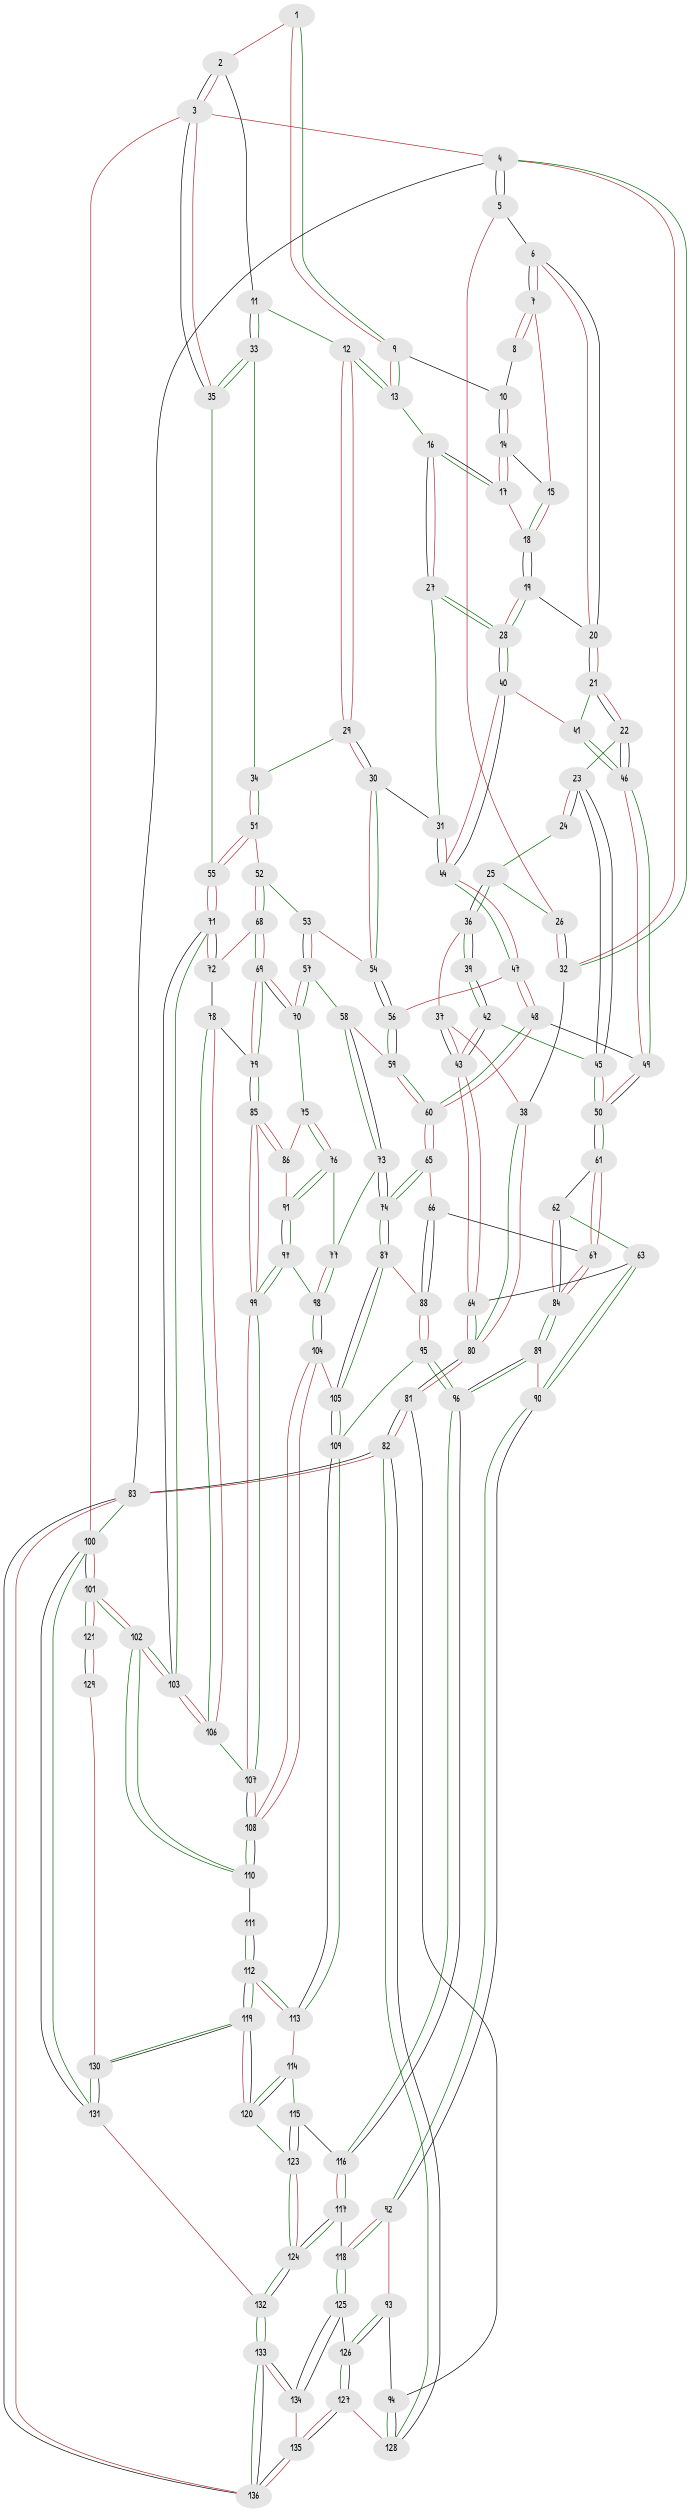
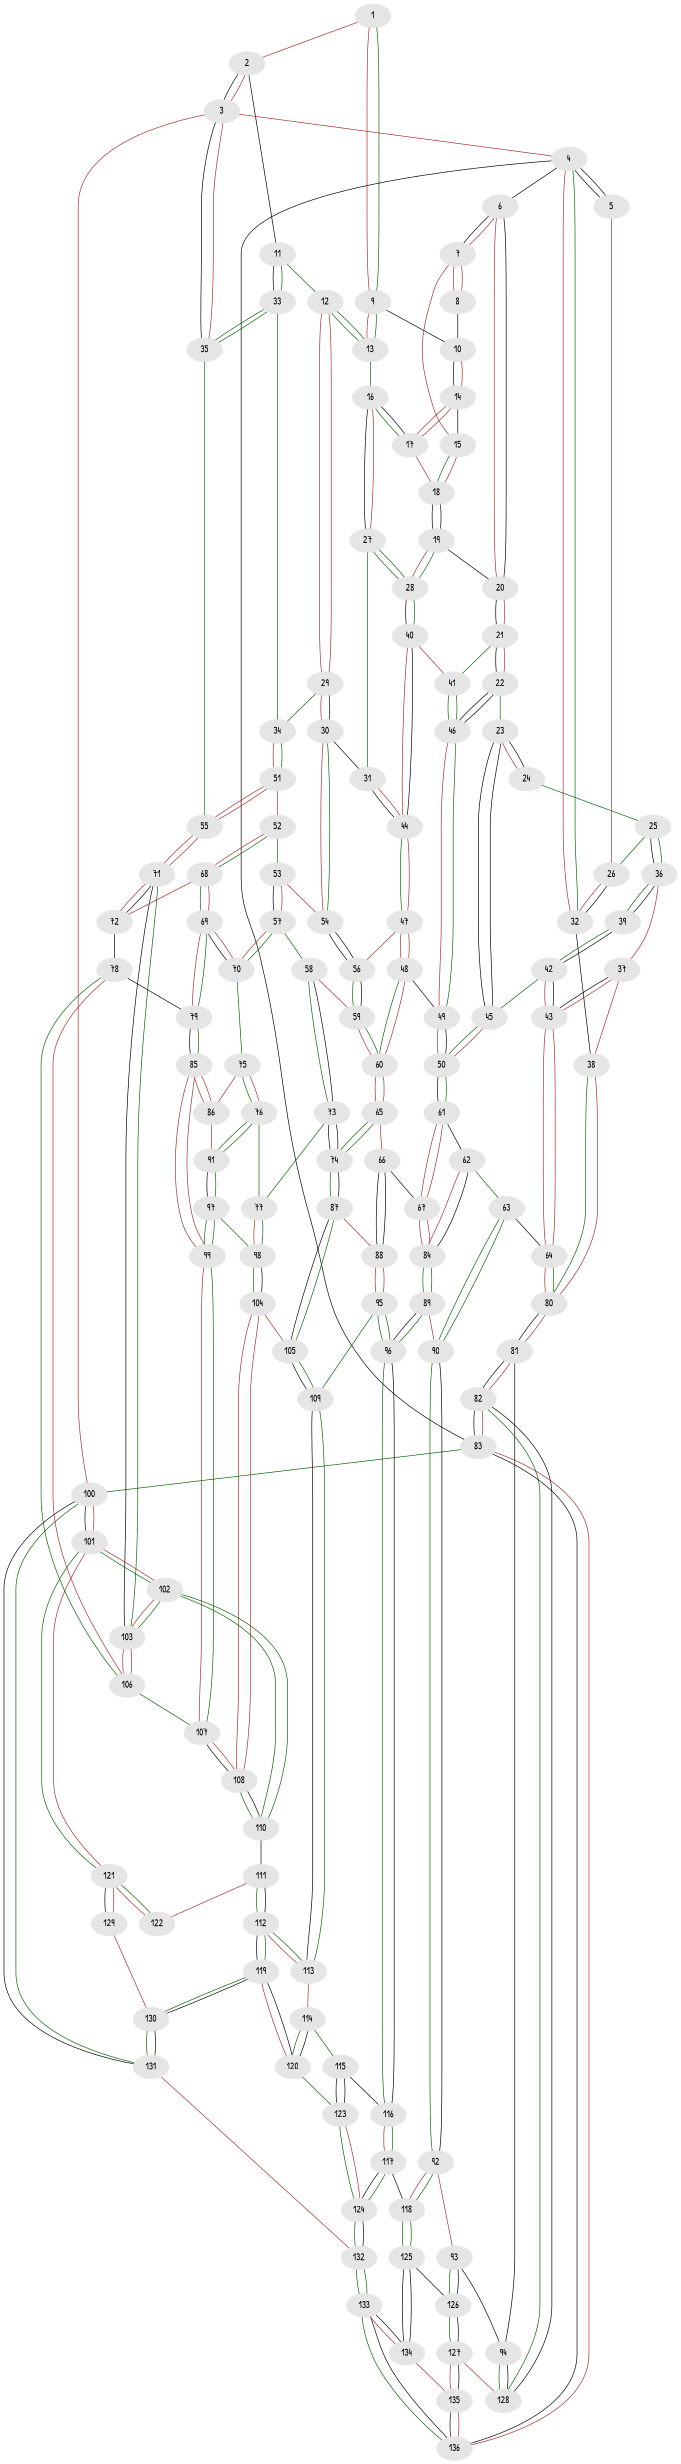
(517, 231) -> (535, 183)
none -> (157, 1924)
